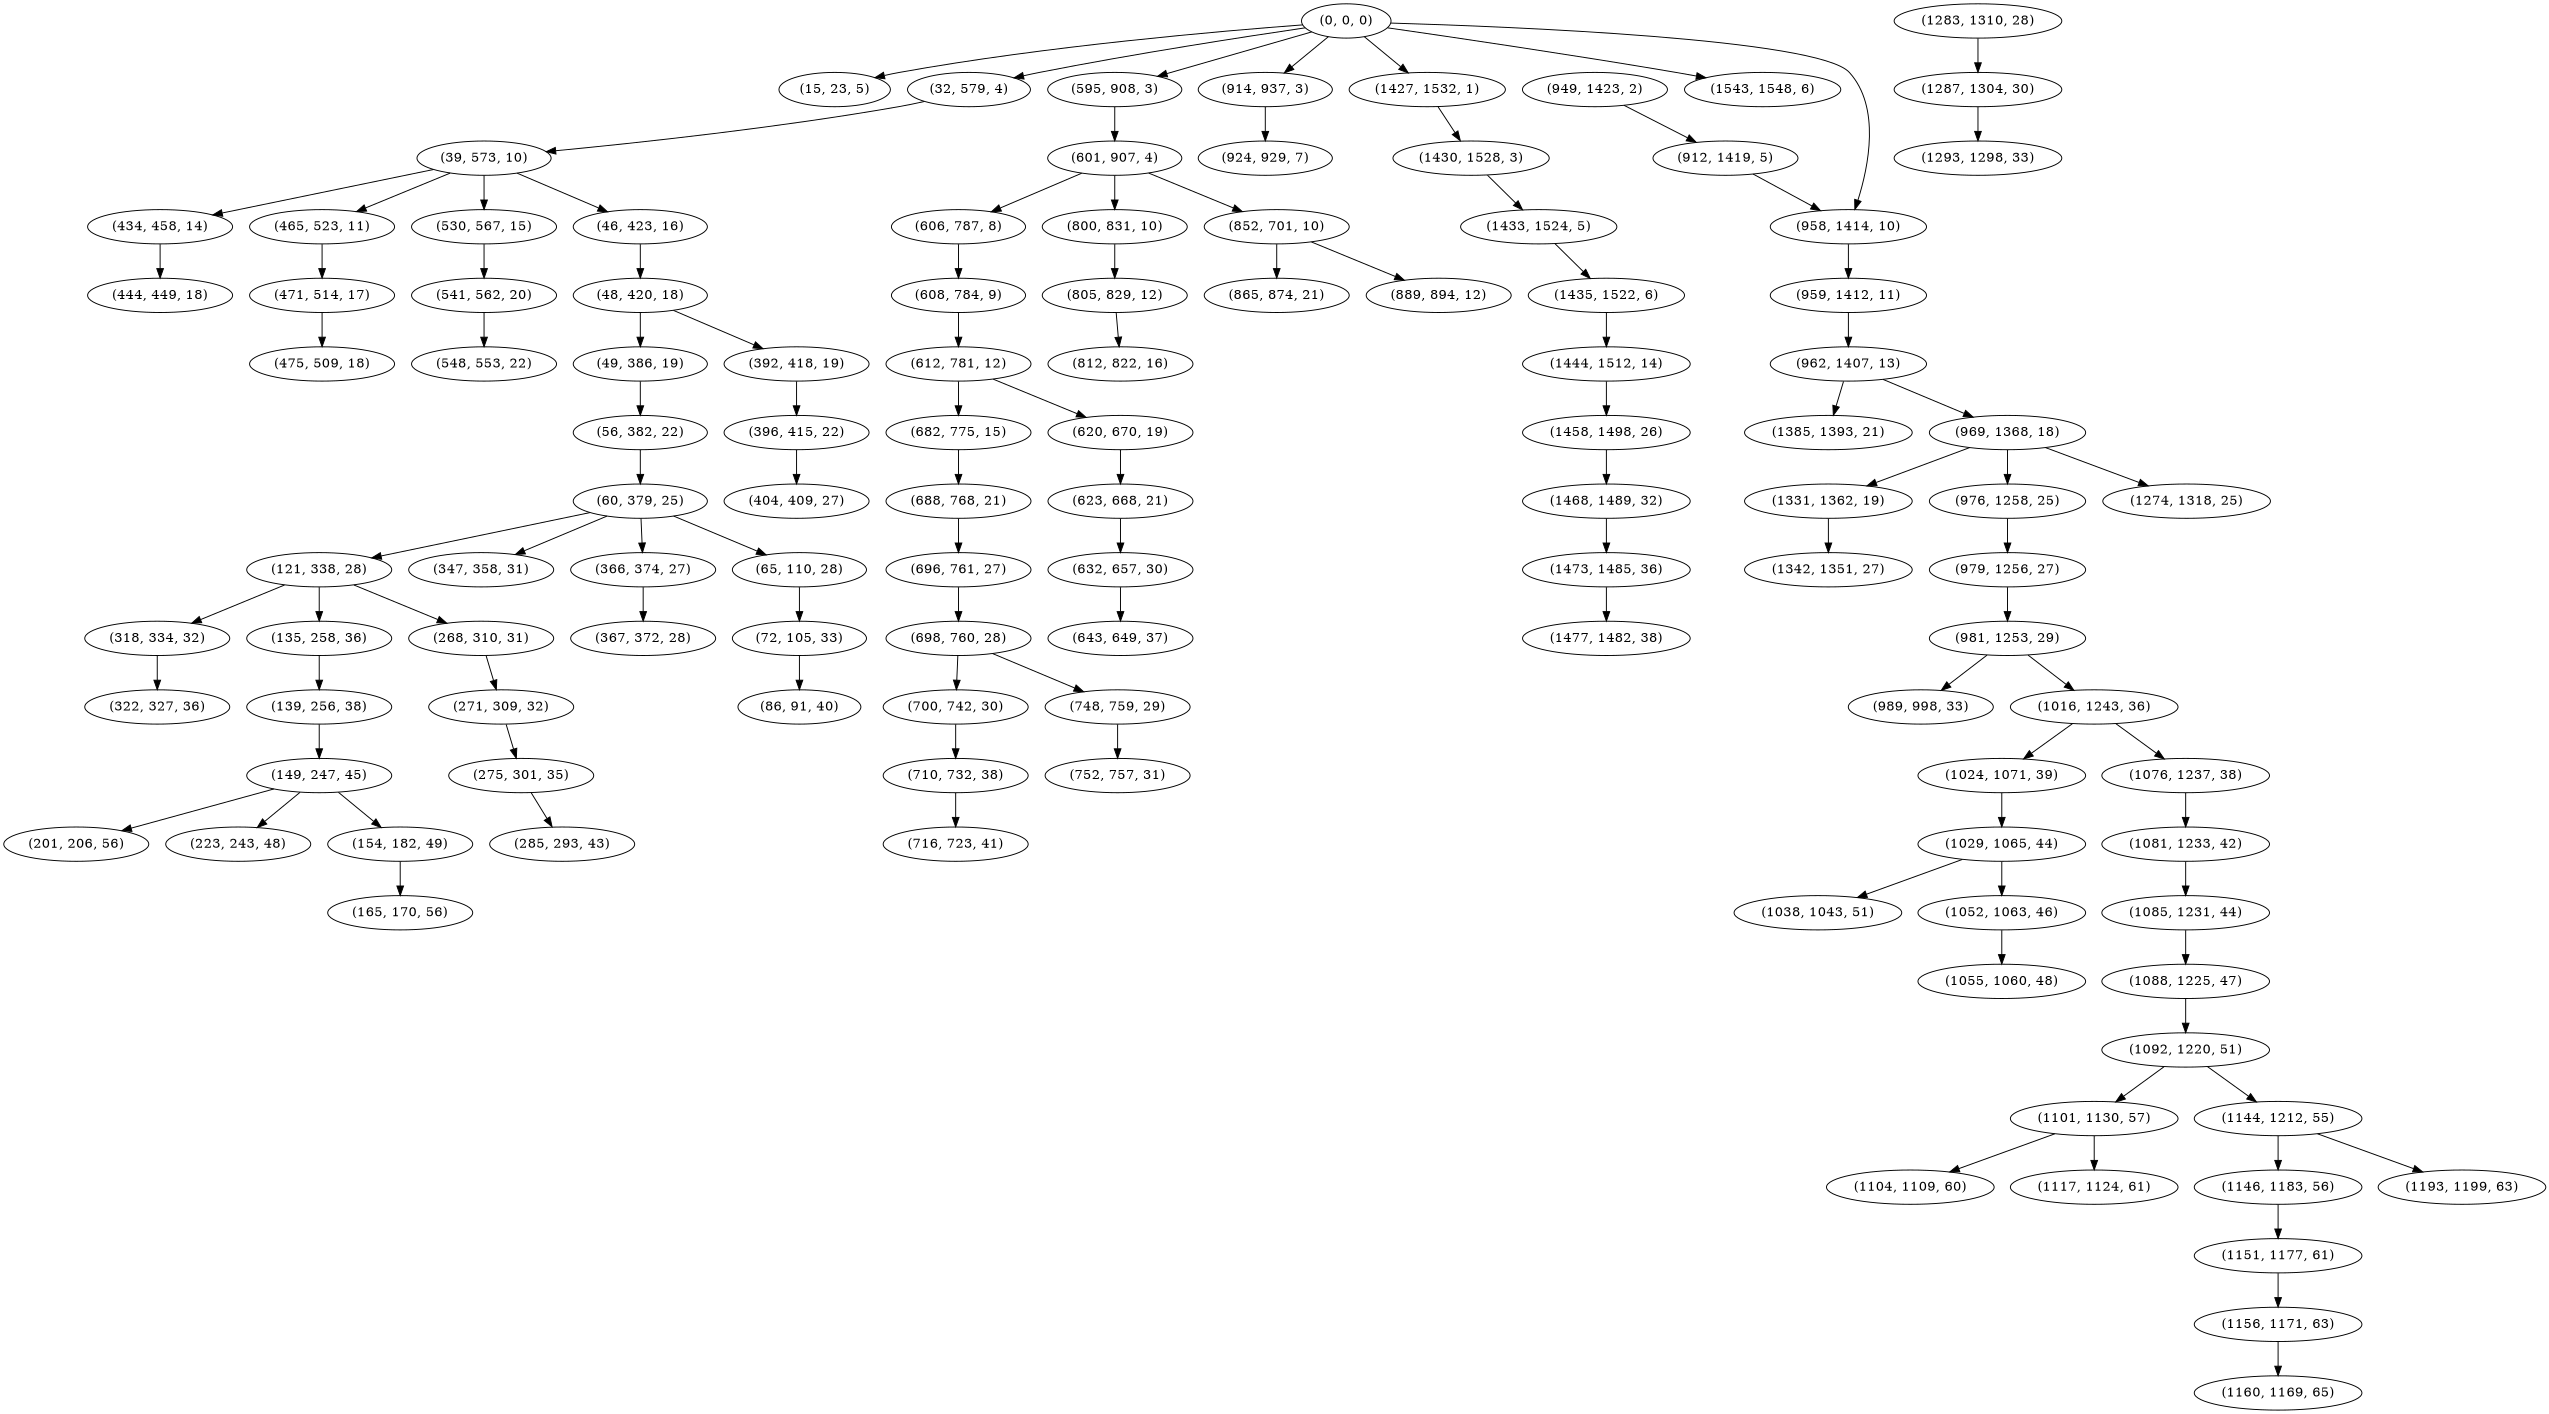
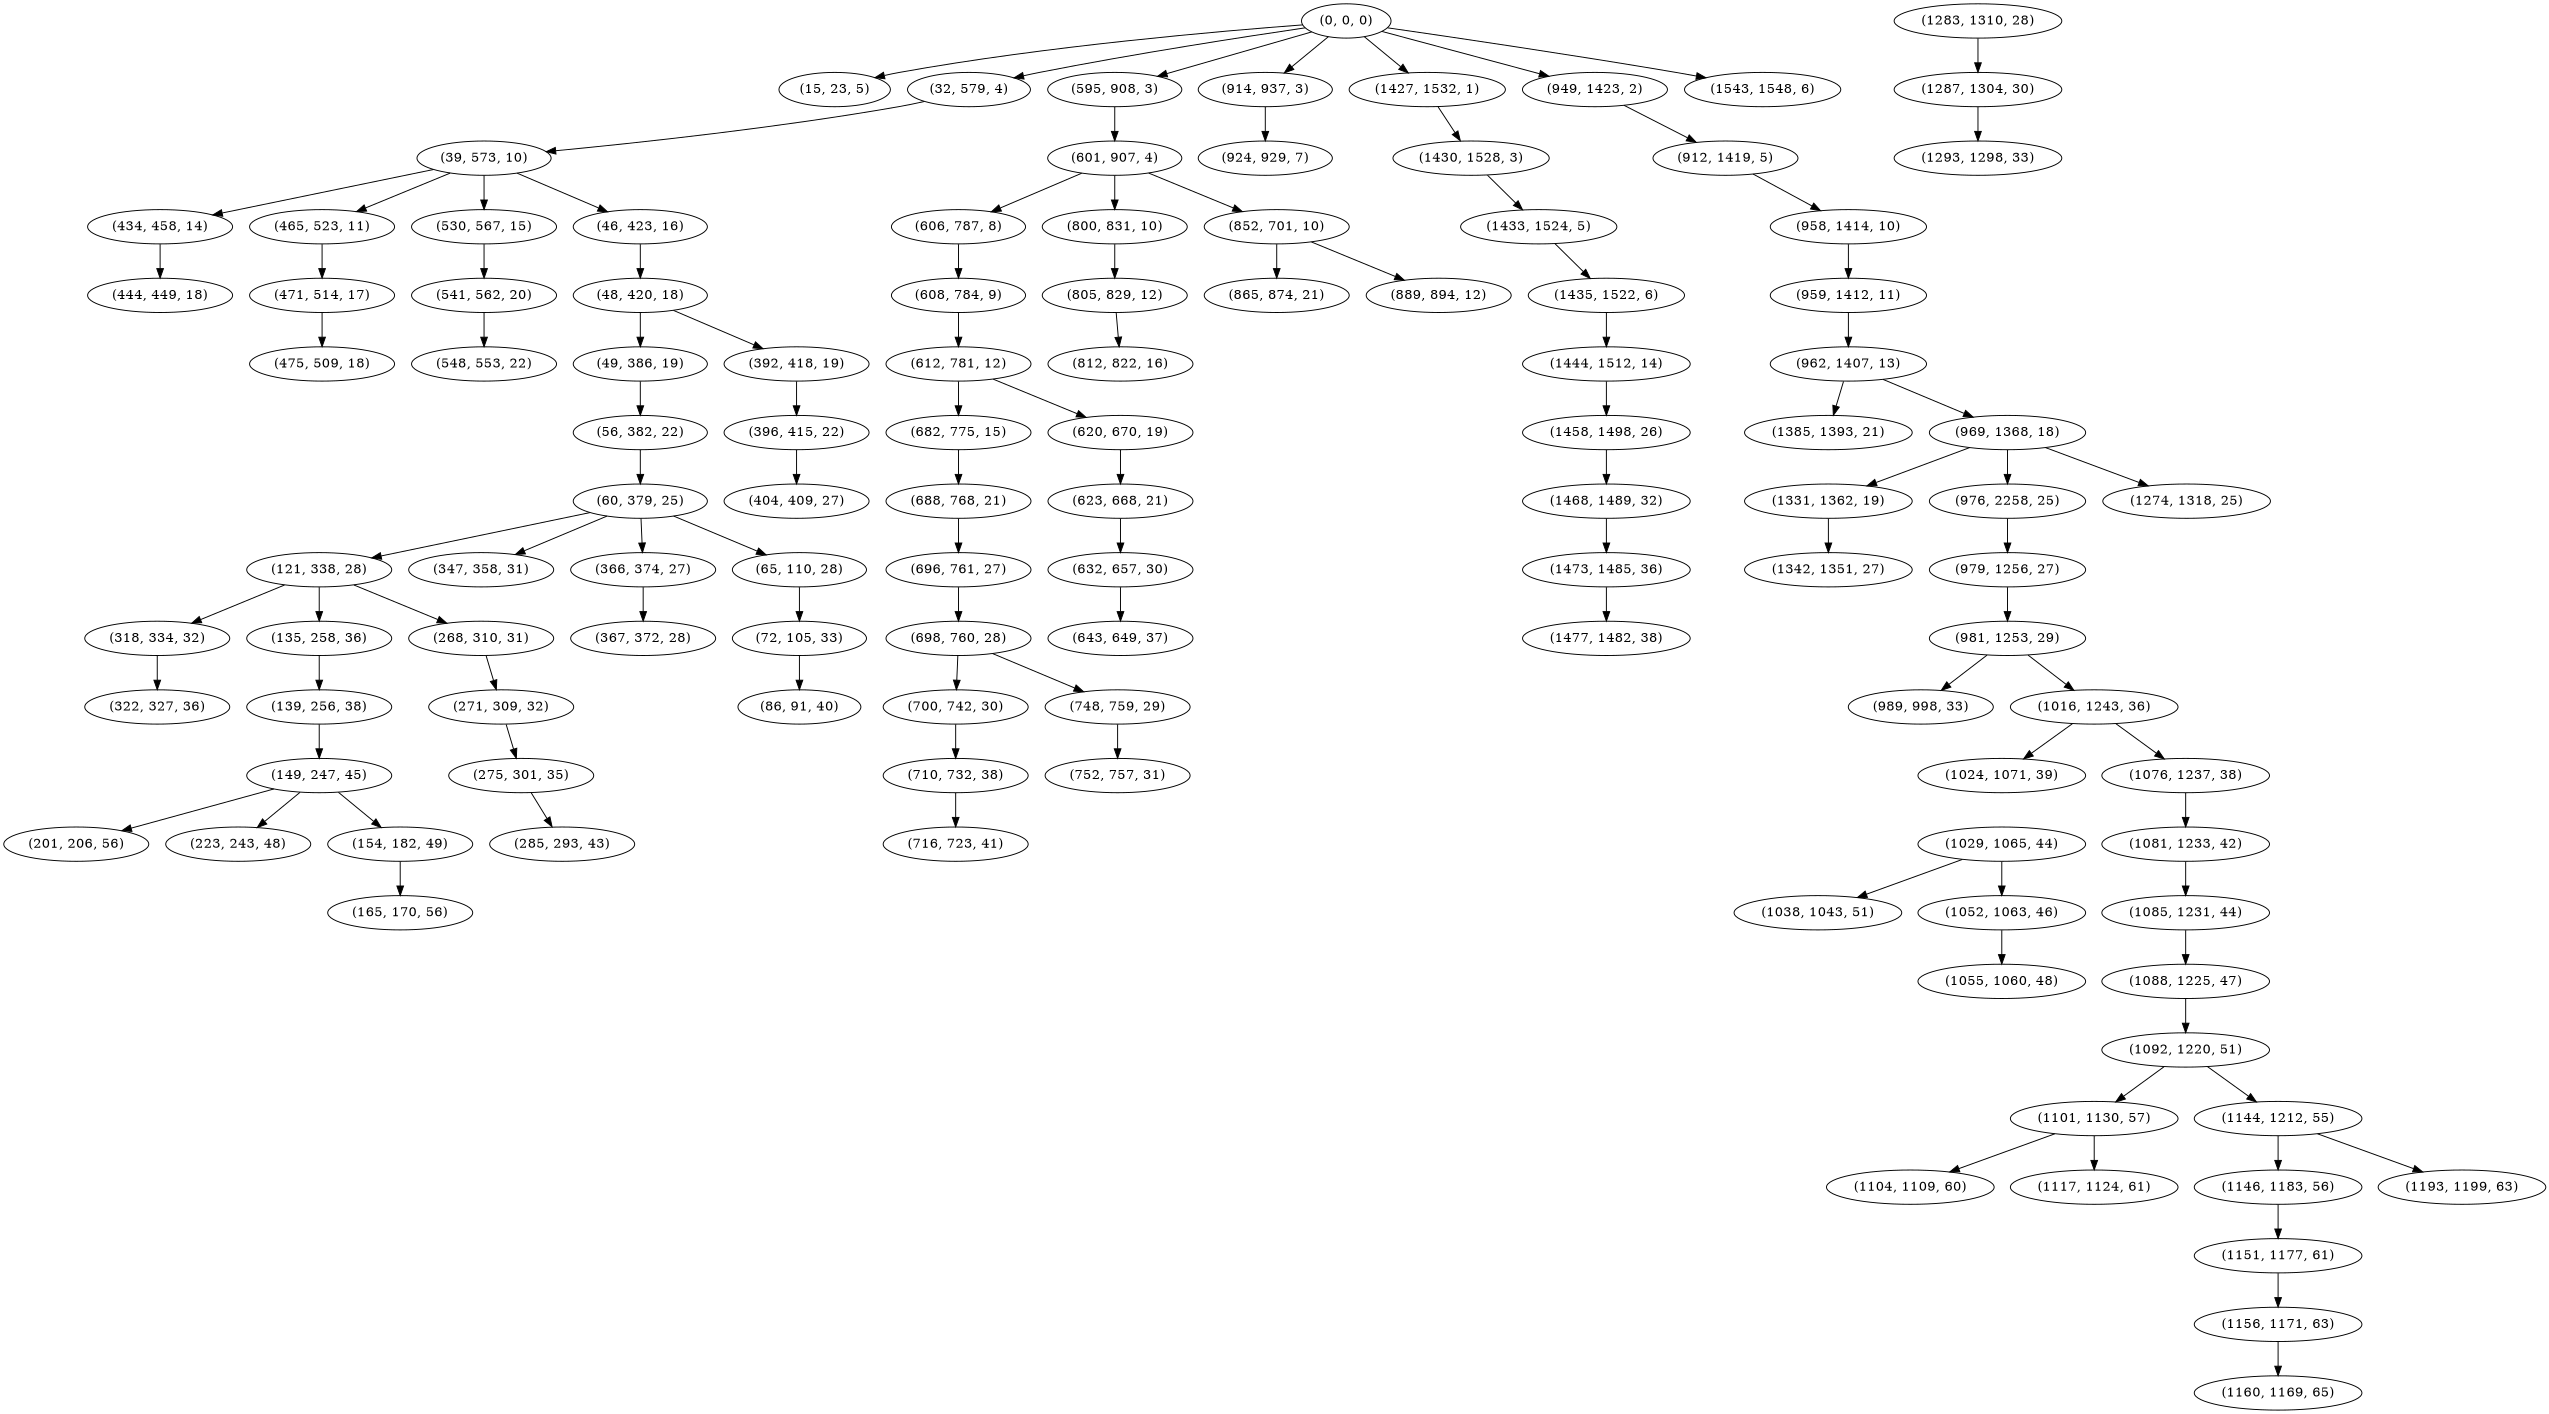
(1689, 40) -> (1461, 53)
(2008, 501) -> (2008, 501)
(2002, 805) -> none
